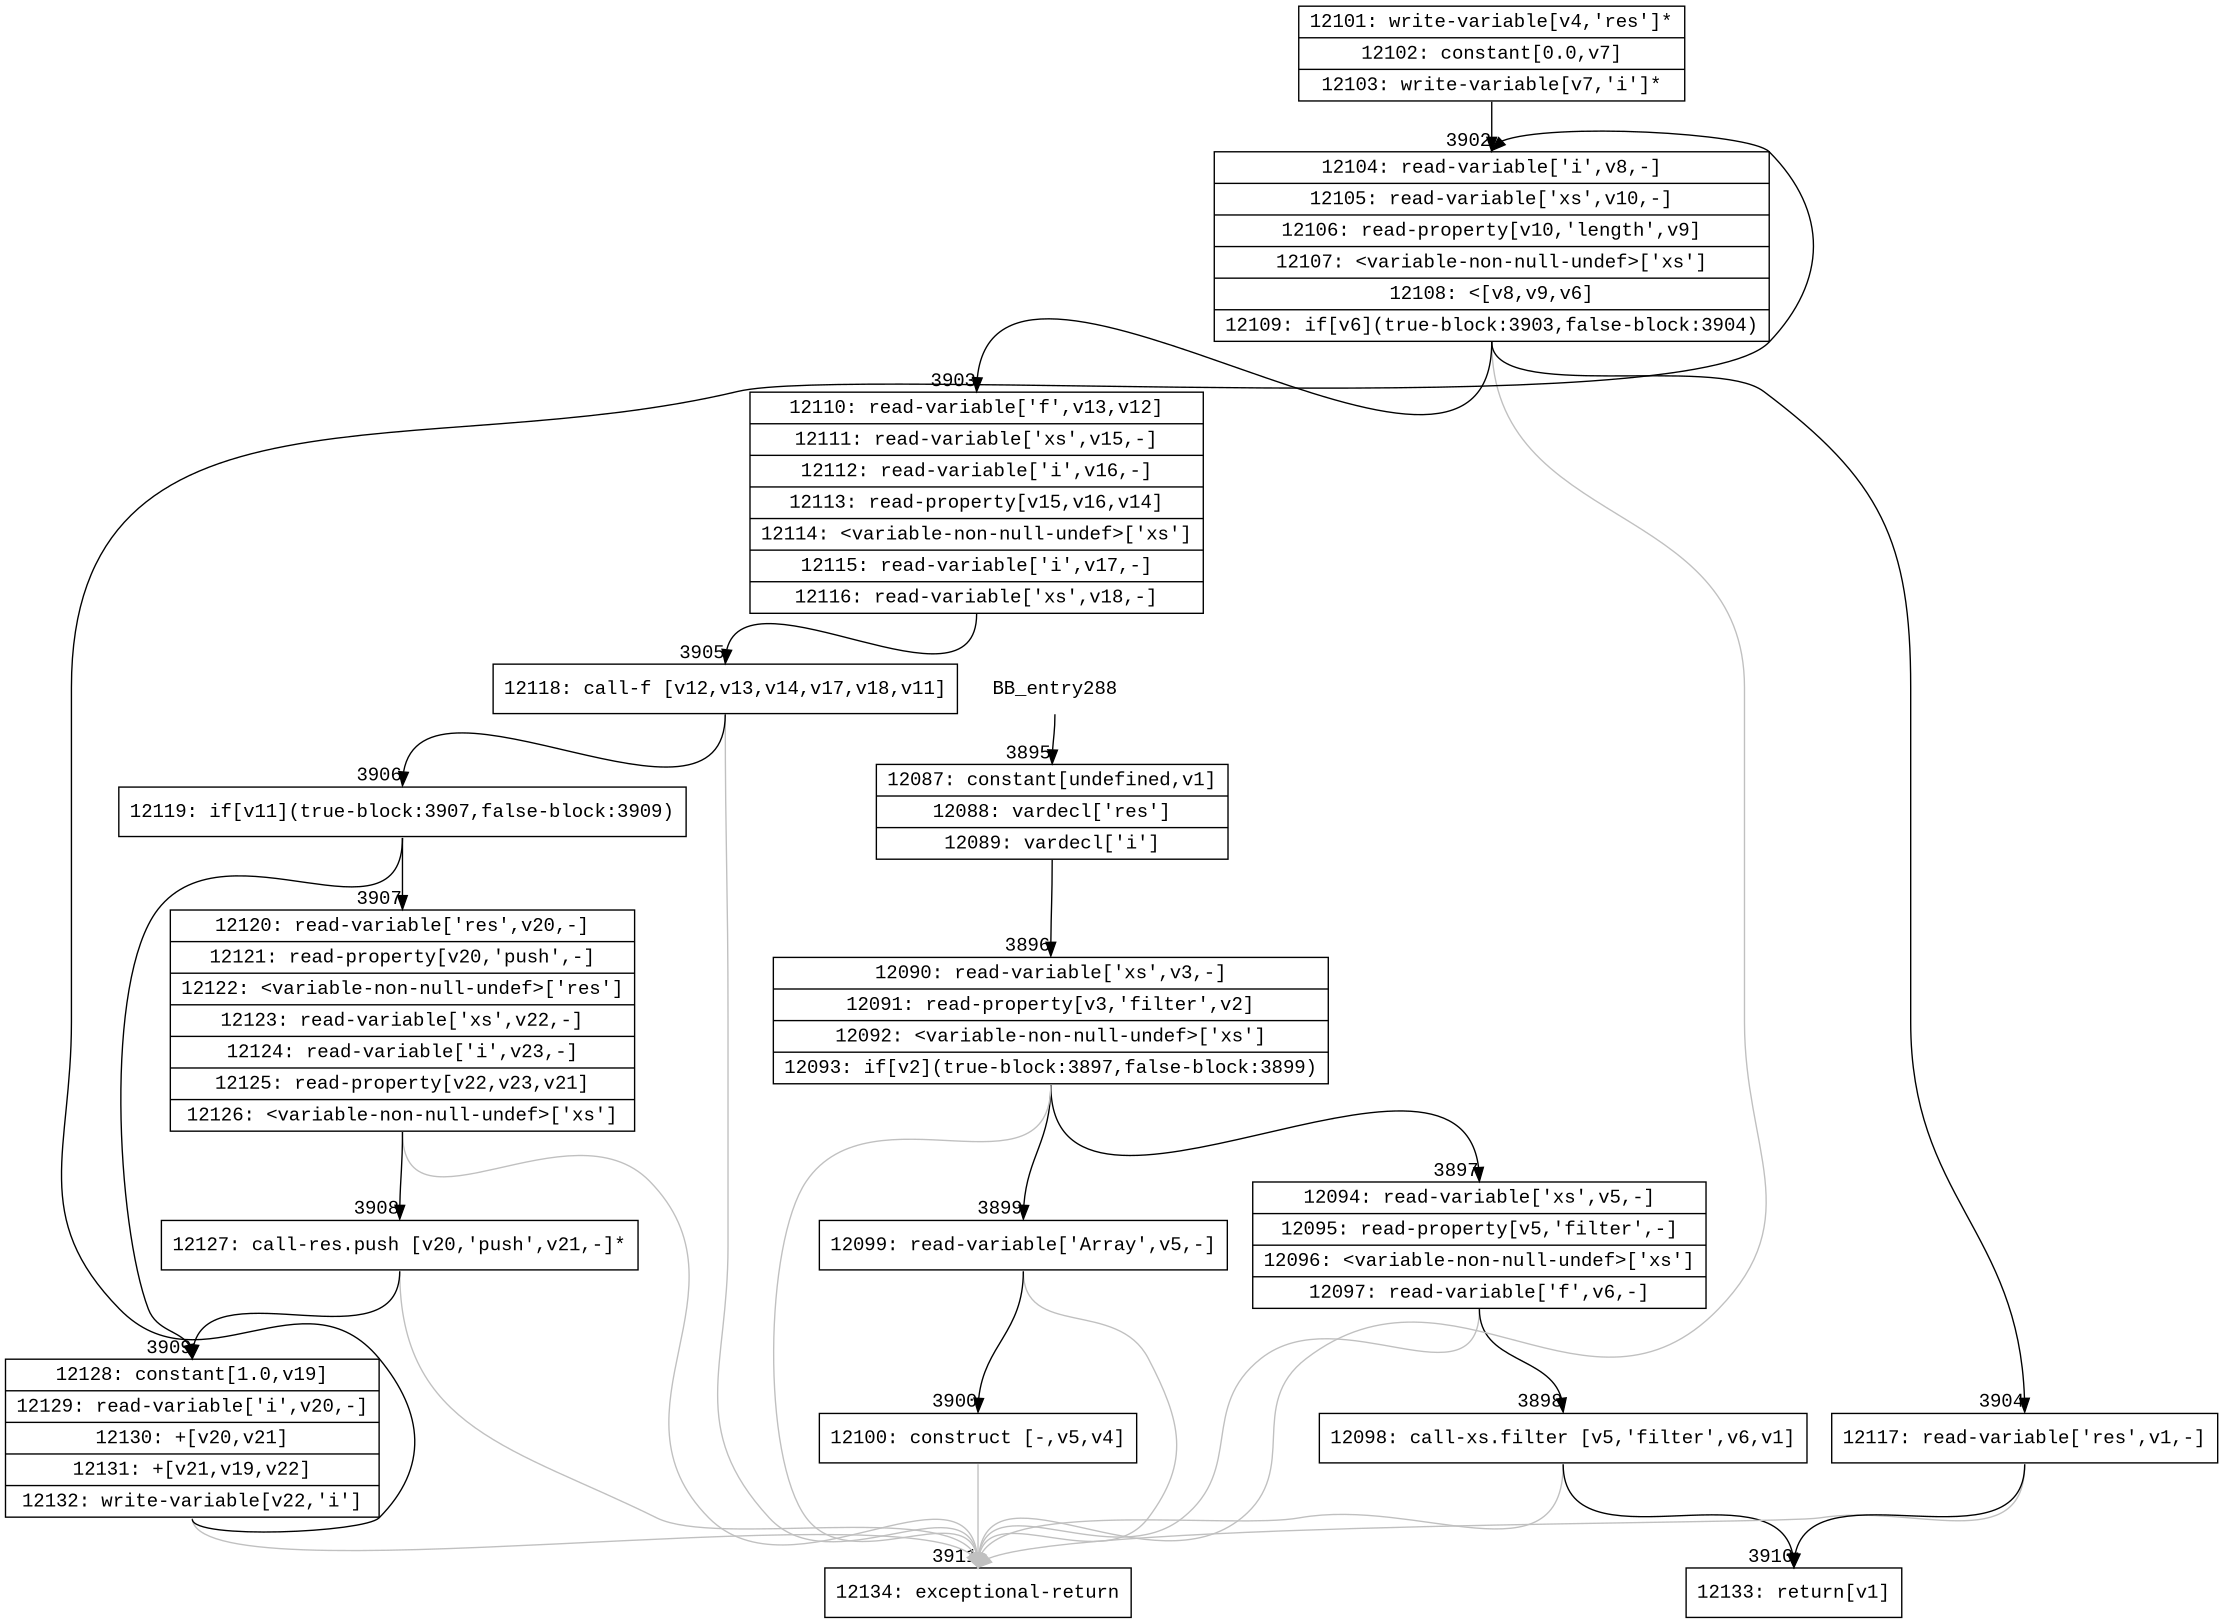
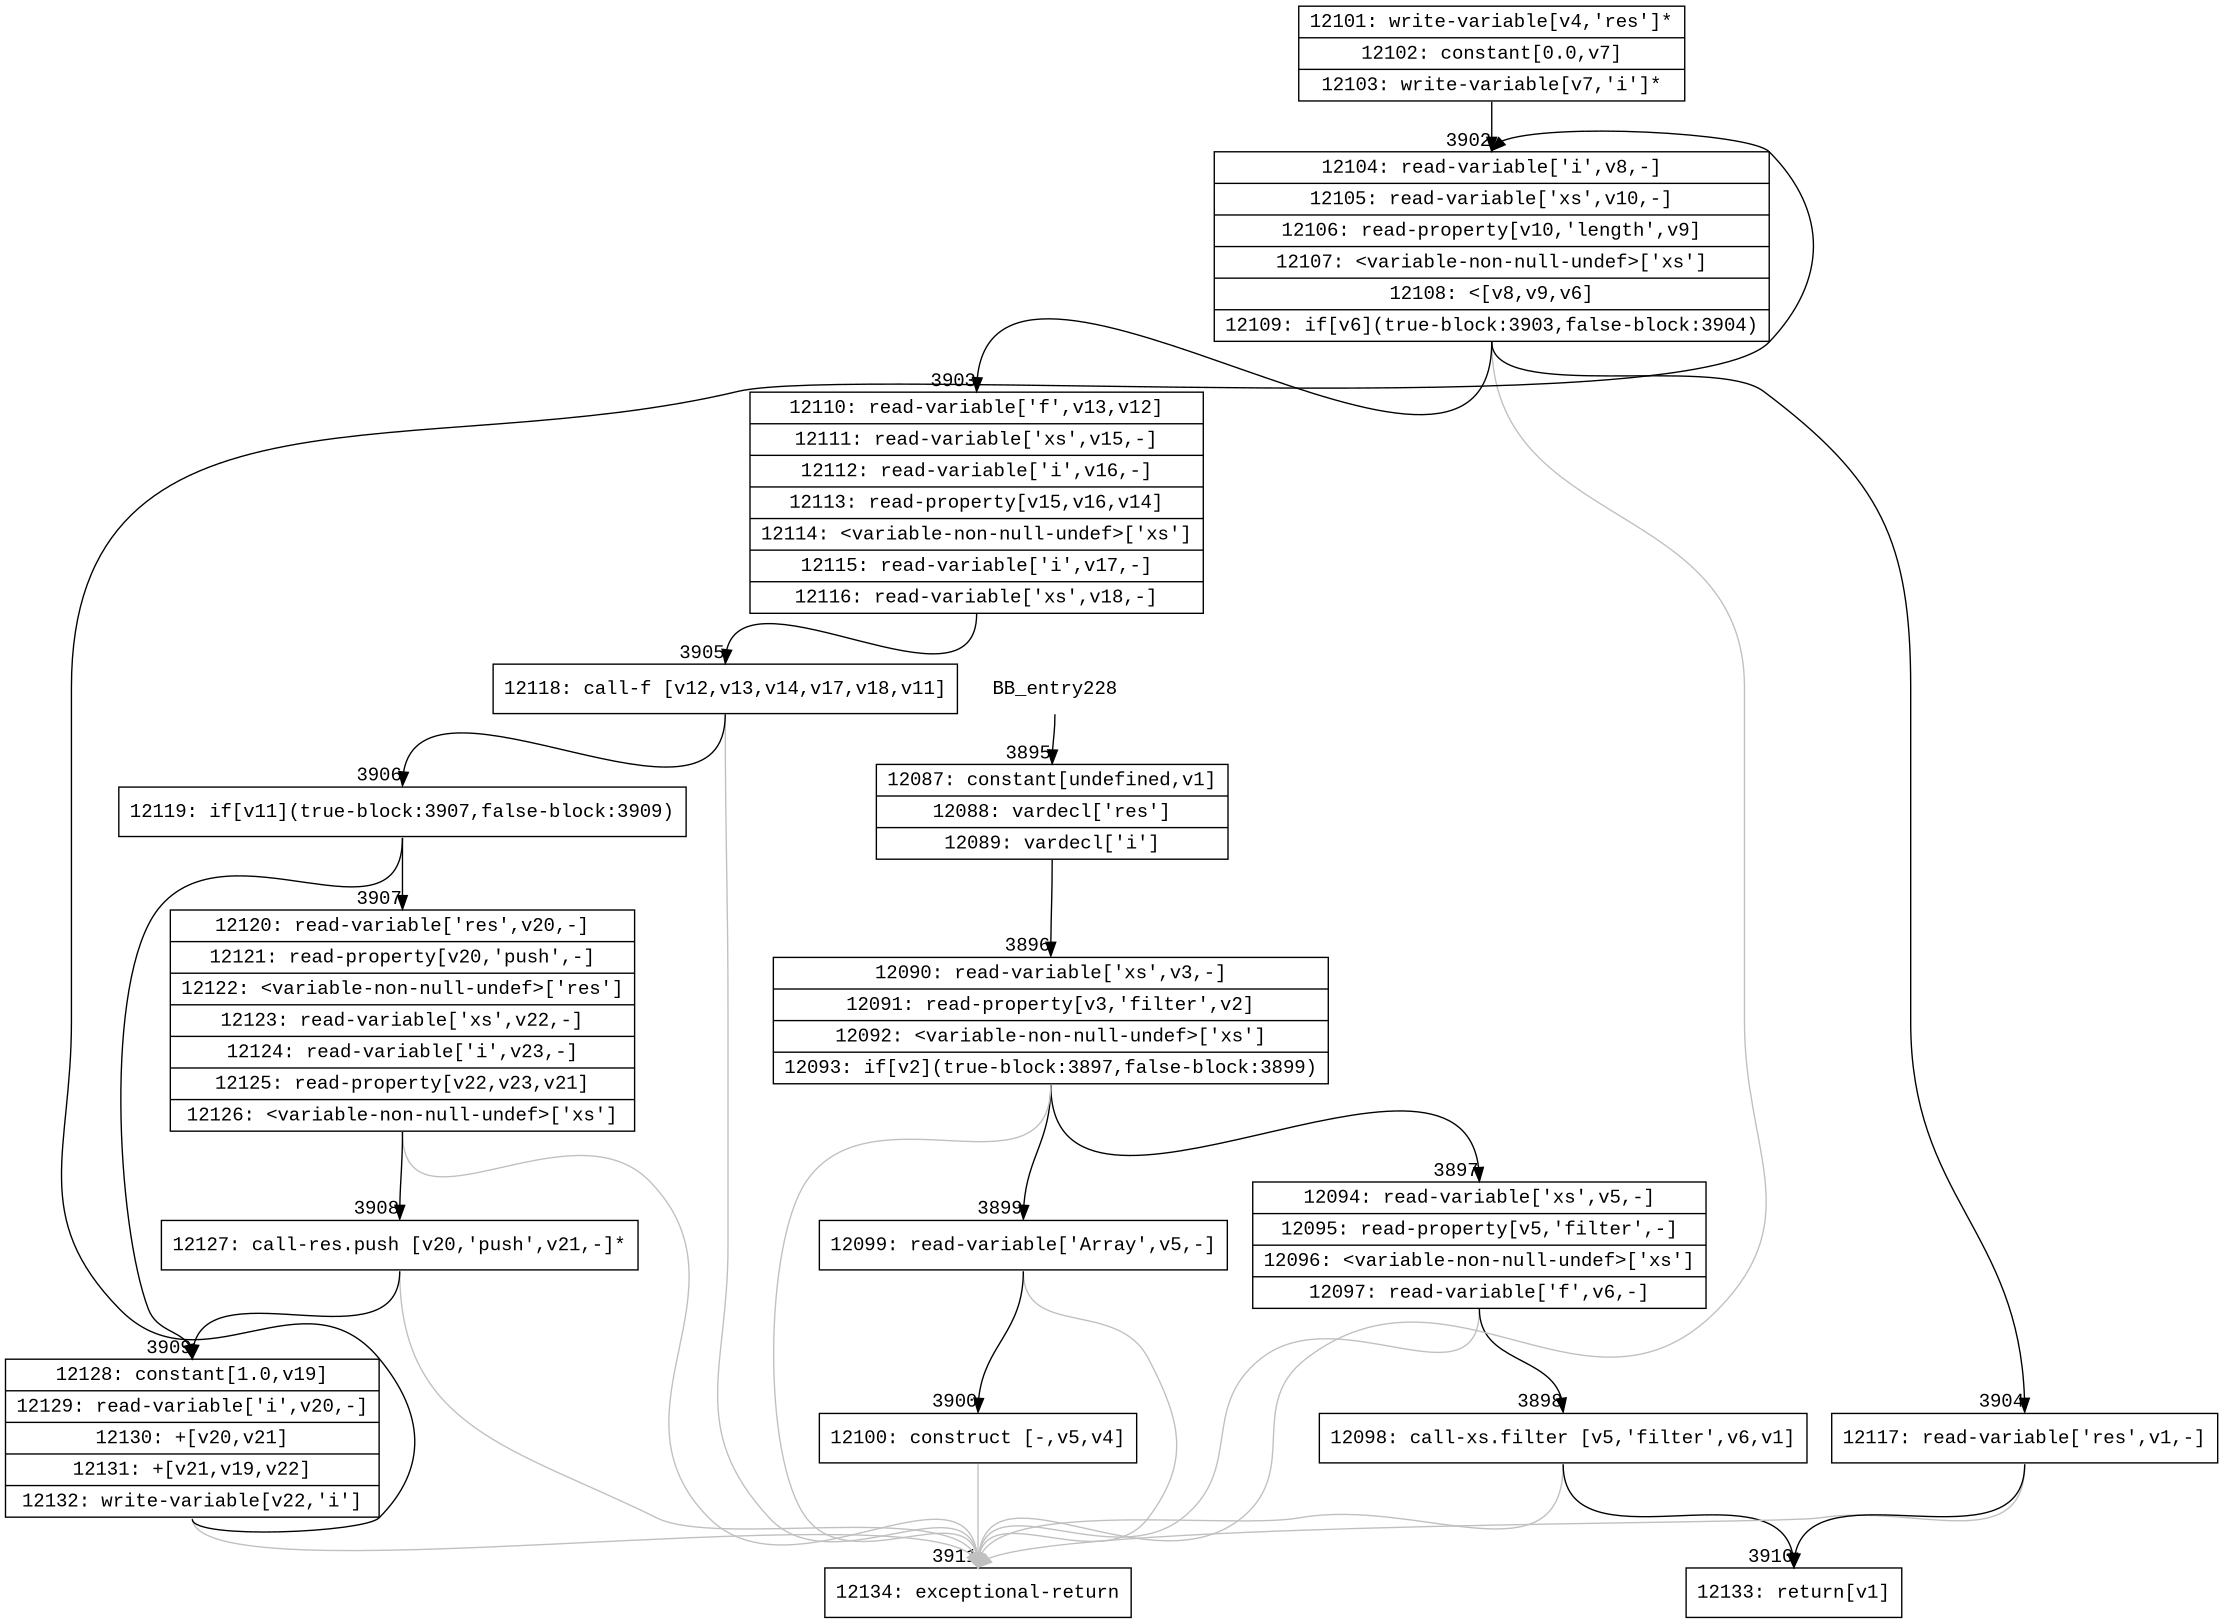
(1055, 689) -> (1055, 689)
